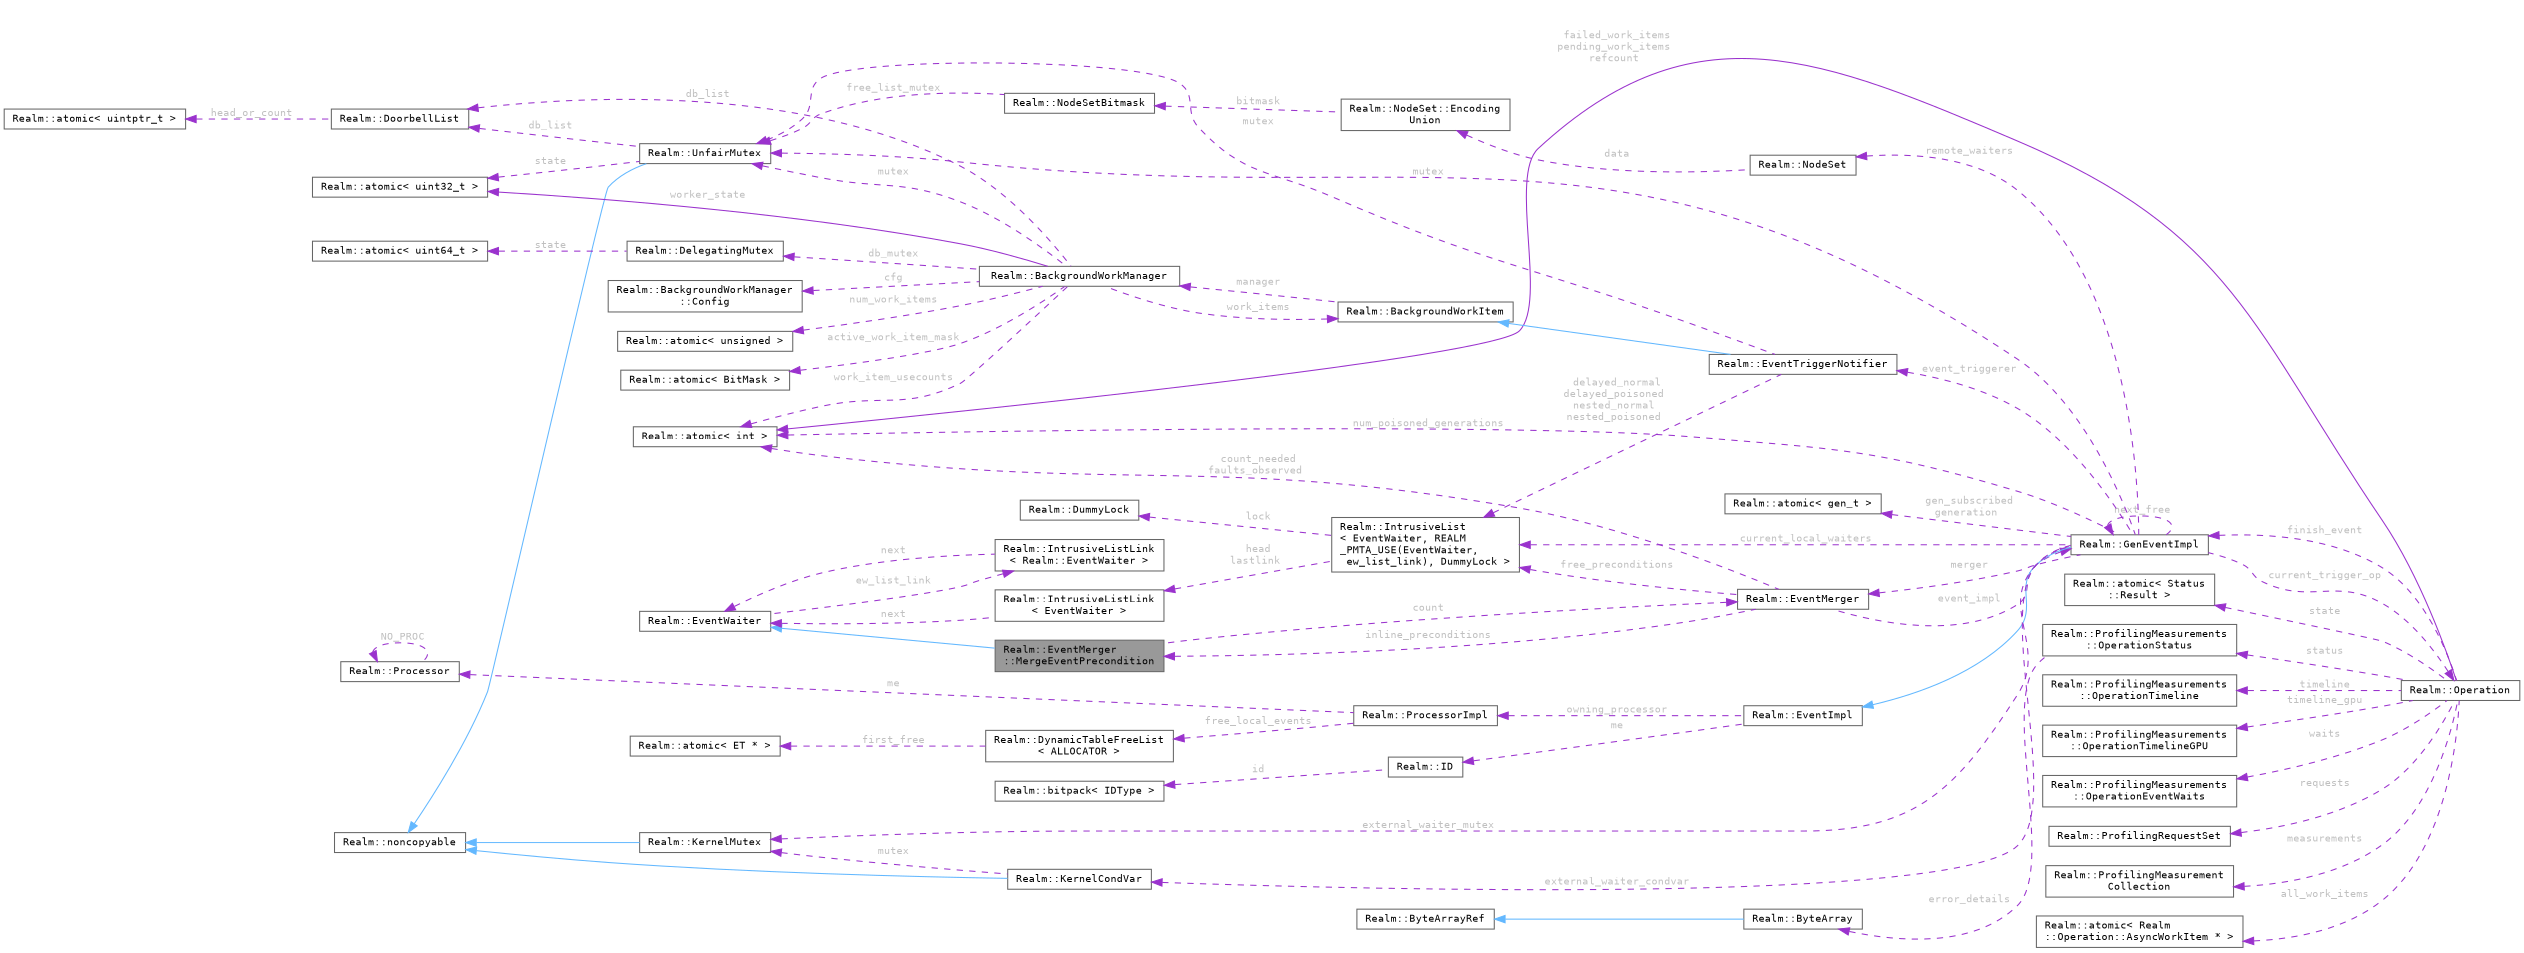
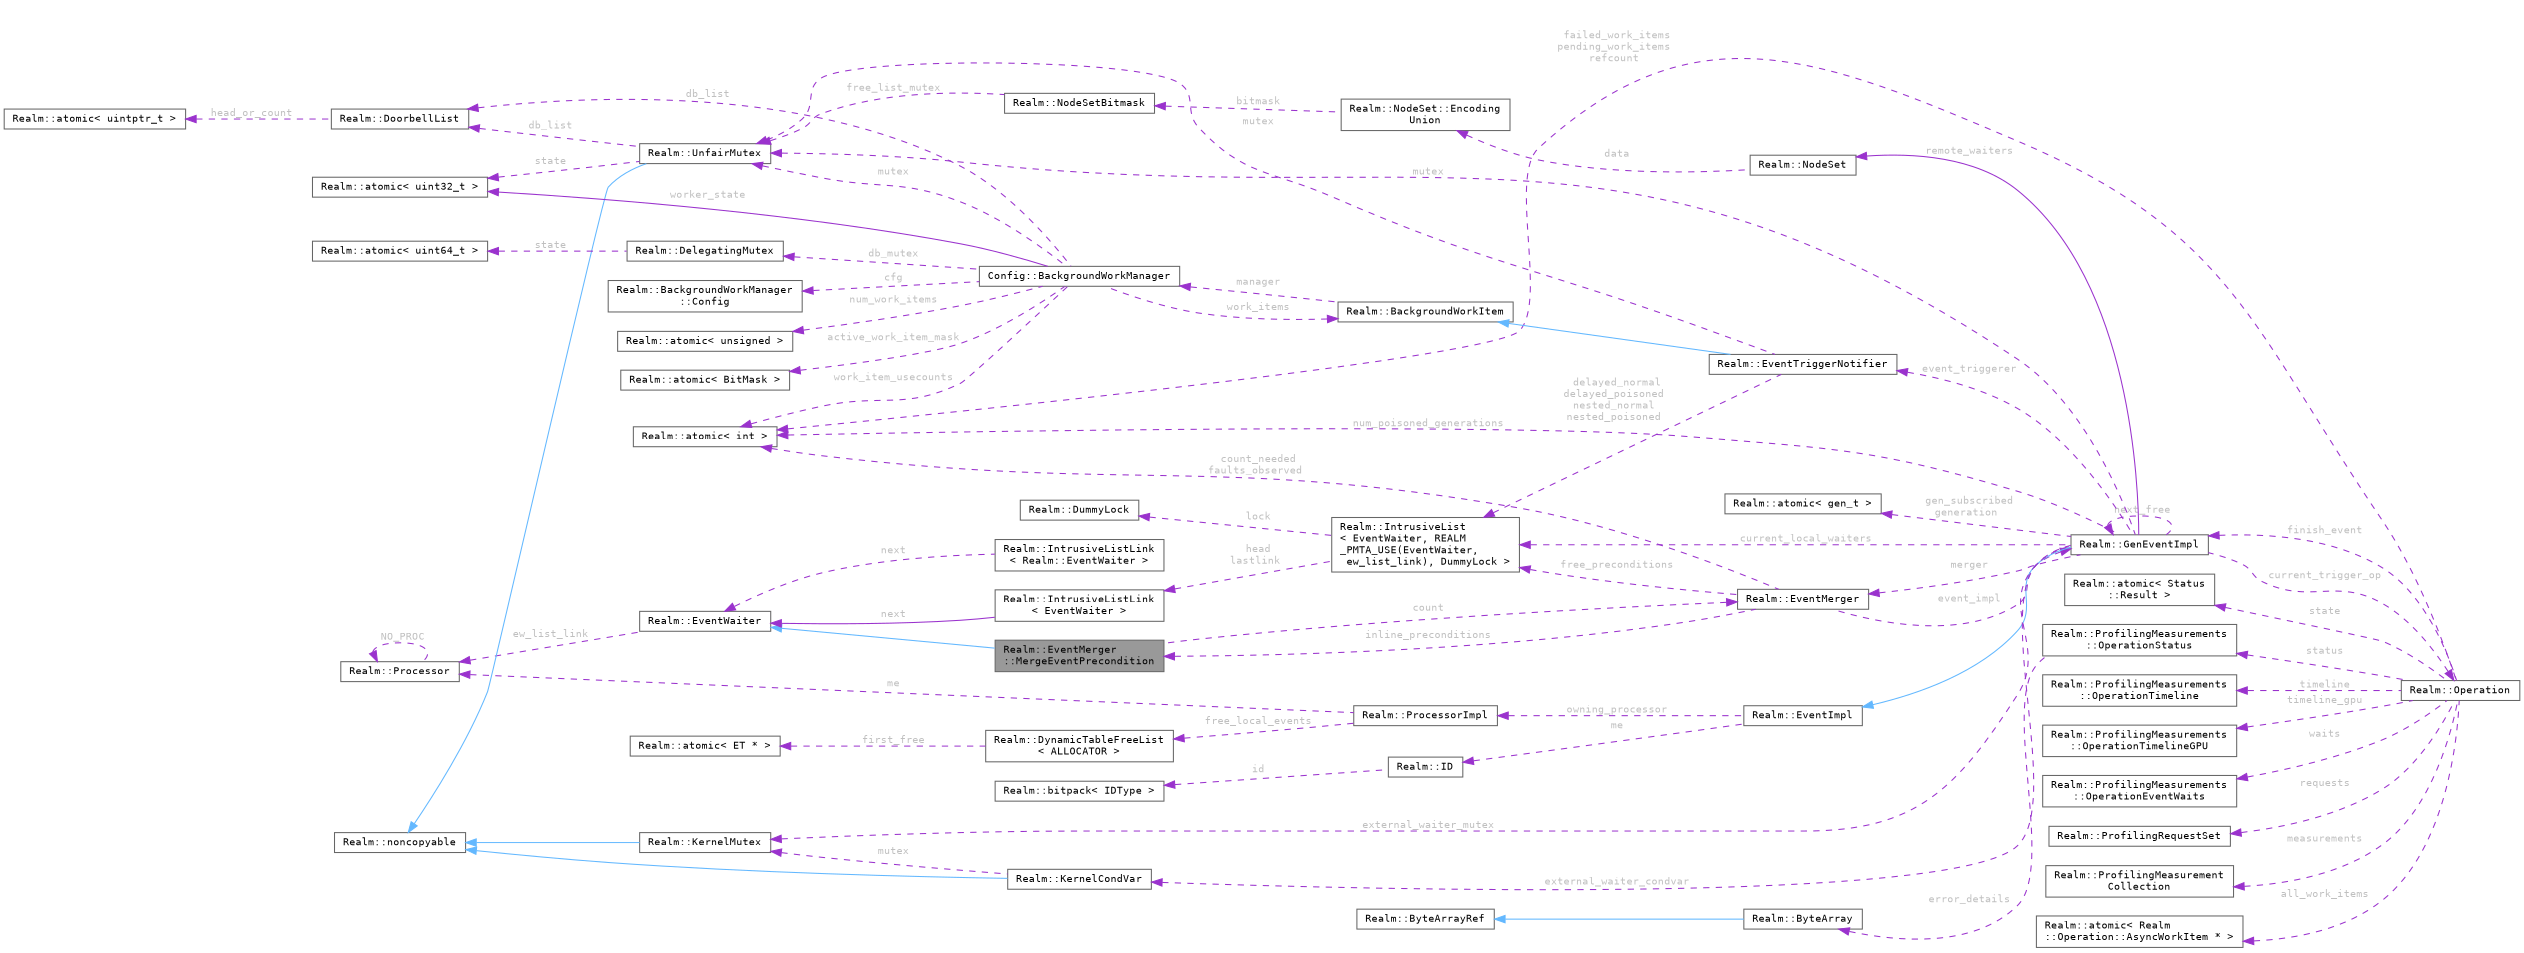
(1668, 71) -> (1668, 71)
(1080, 276) -> (1080, 276)
(2084, 276) -> (2084, 276)
(888, 599) -> (557, 646)
(888, 623) -> (888, 623)
